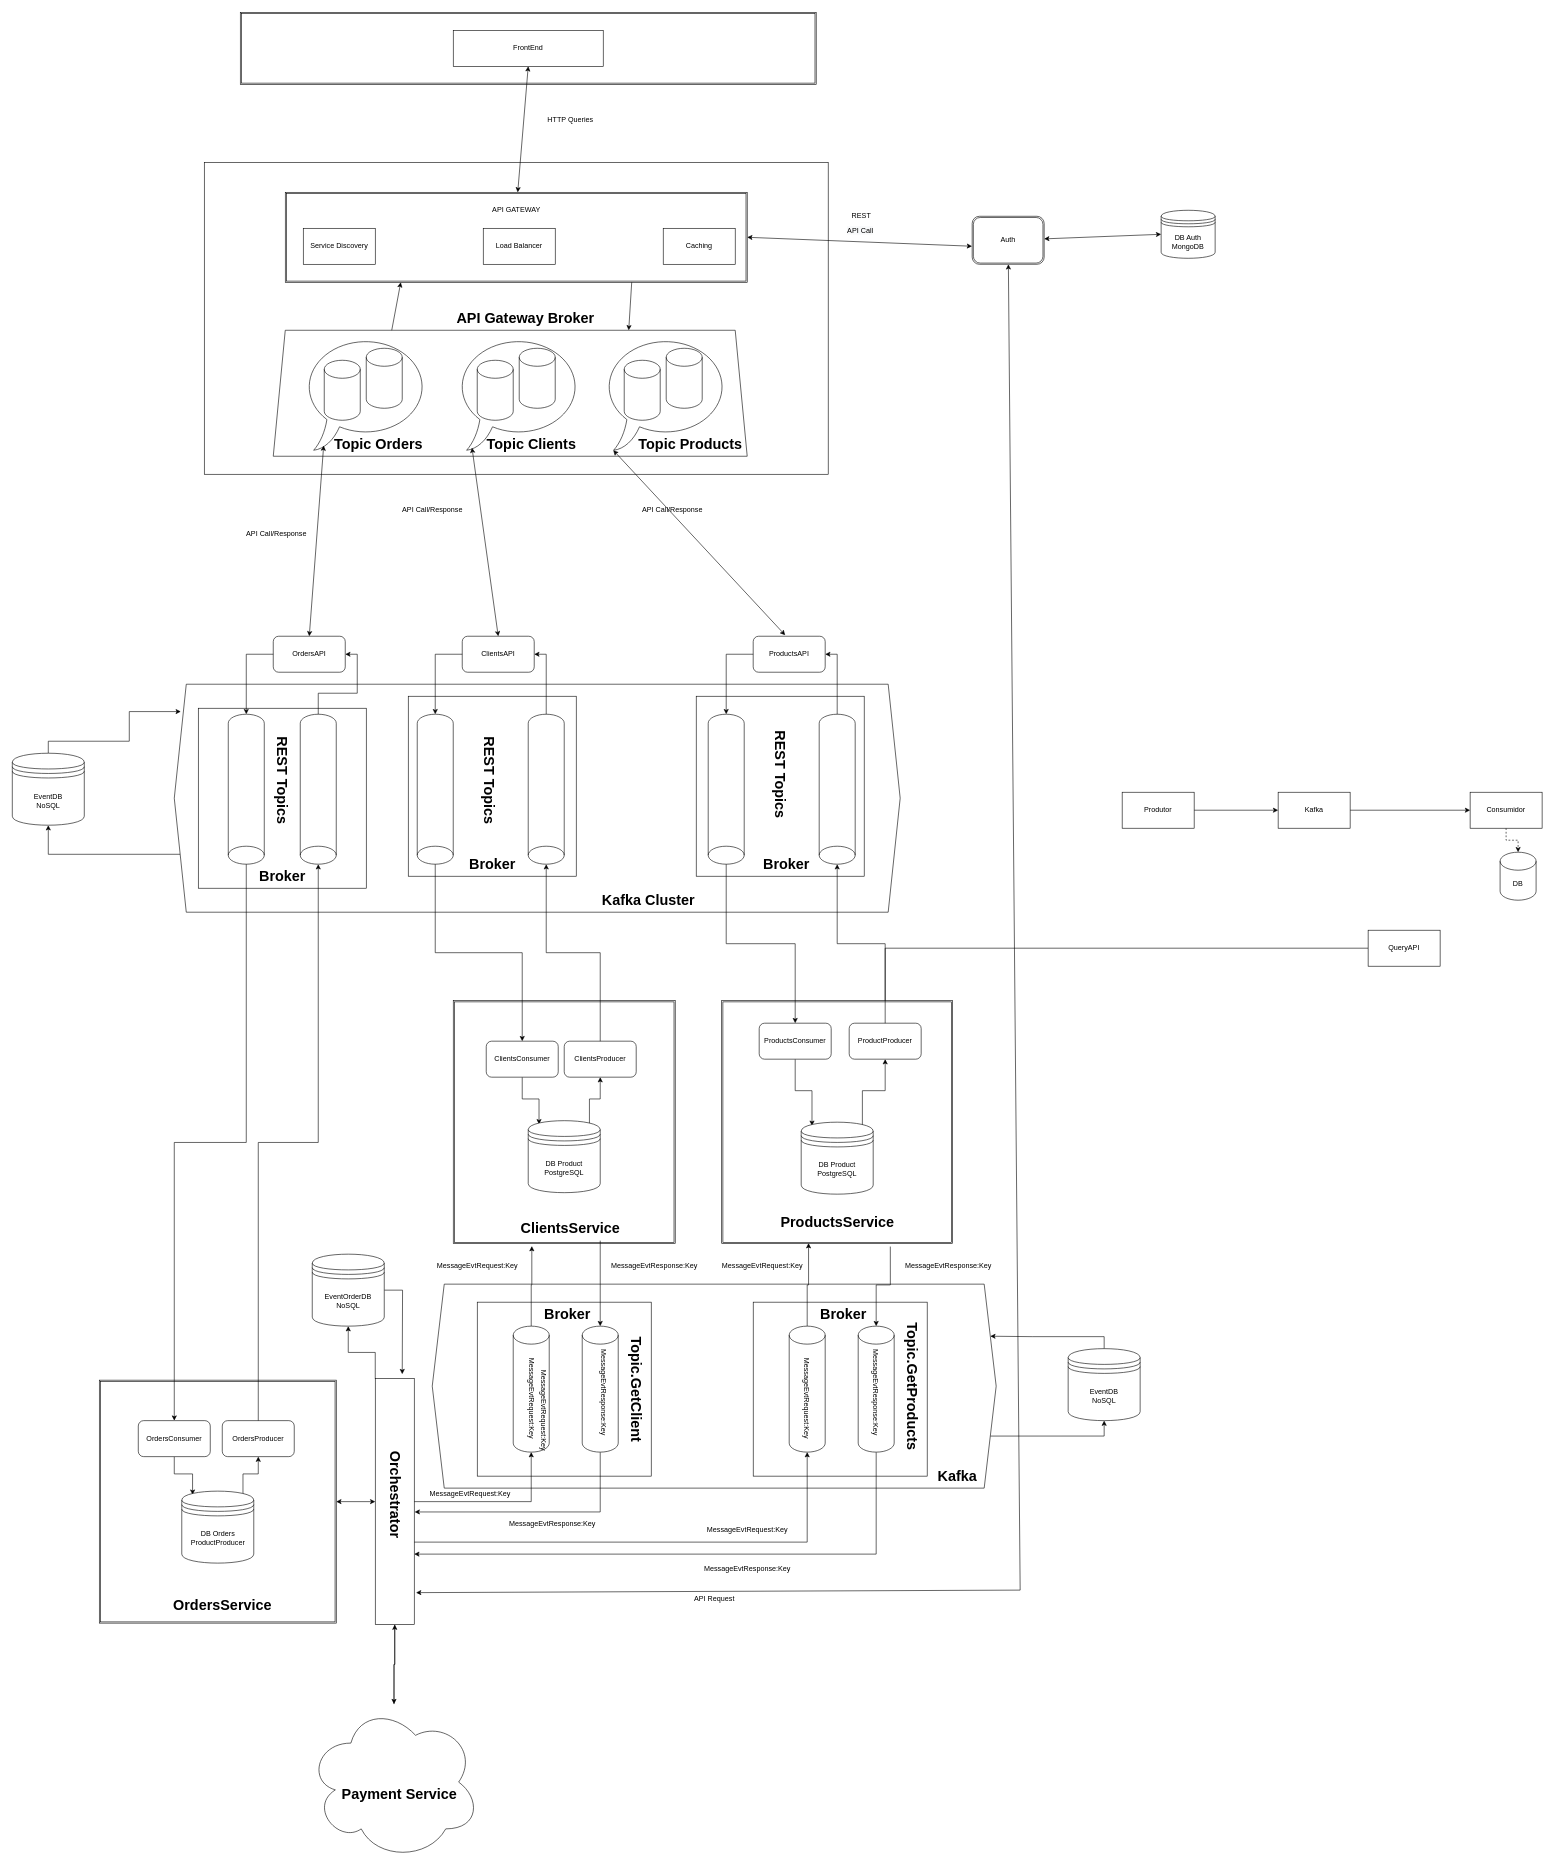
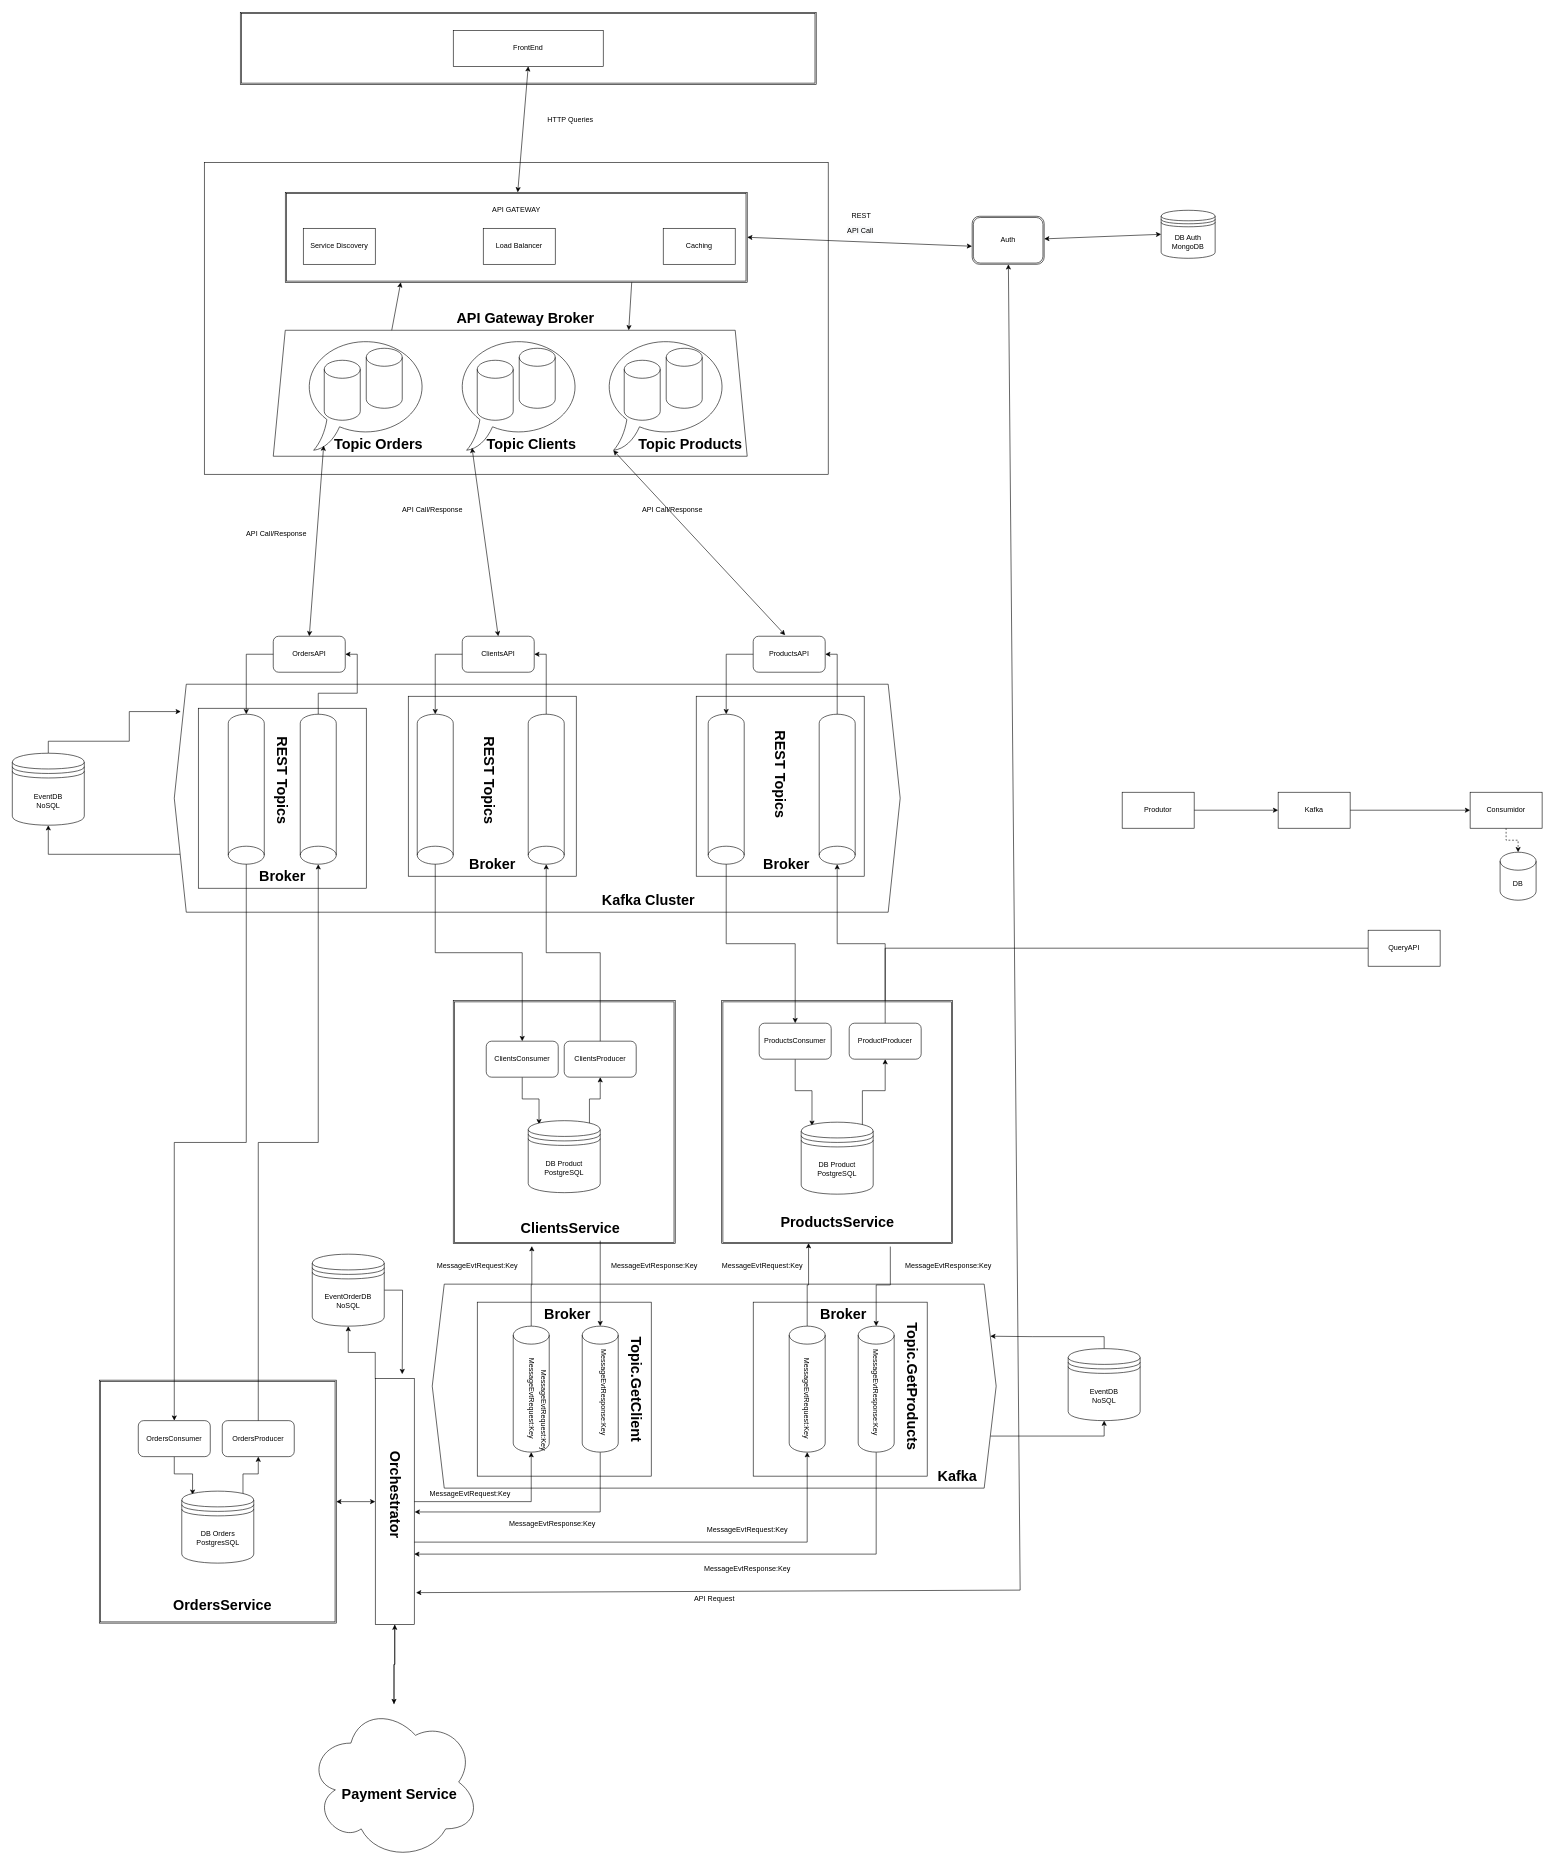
(218, 1539) -> (218, 1539)
